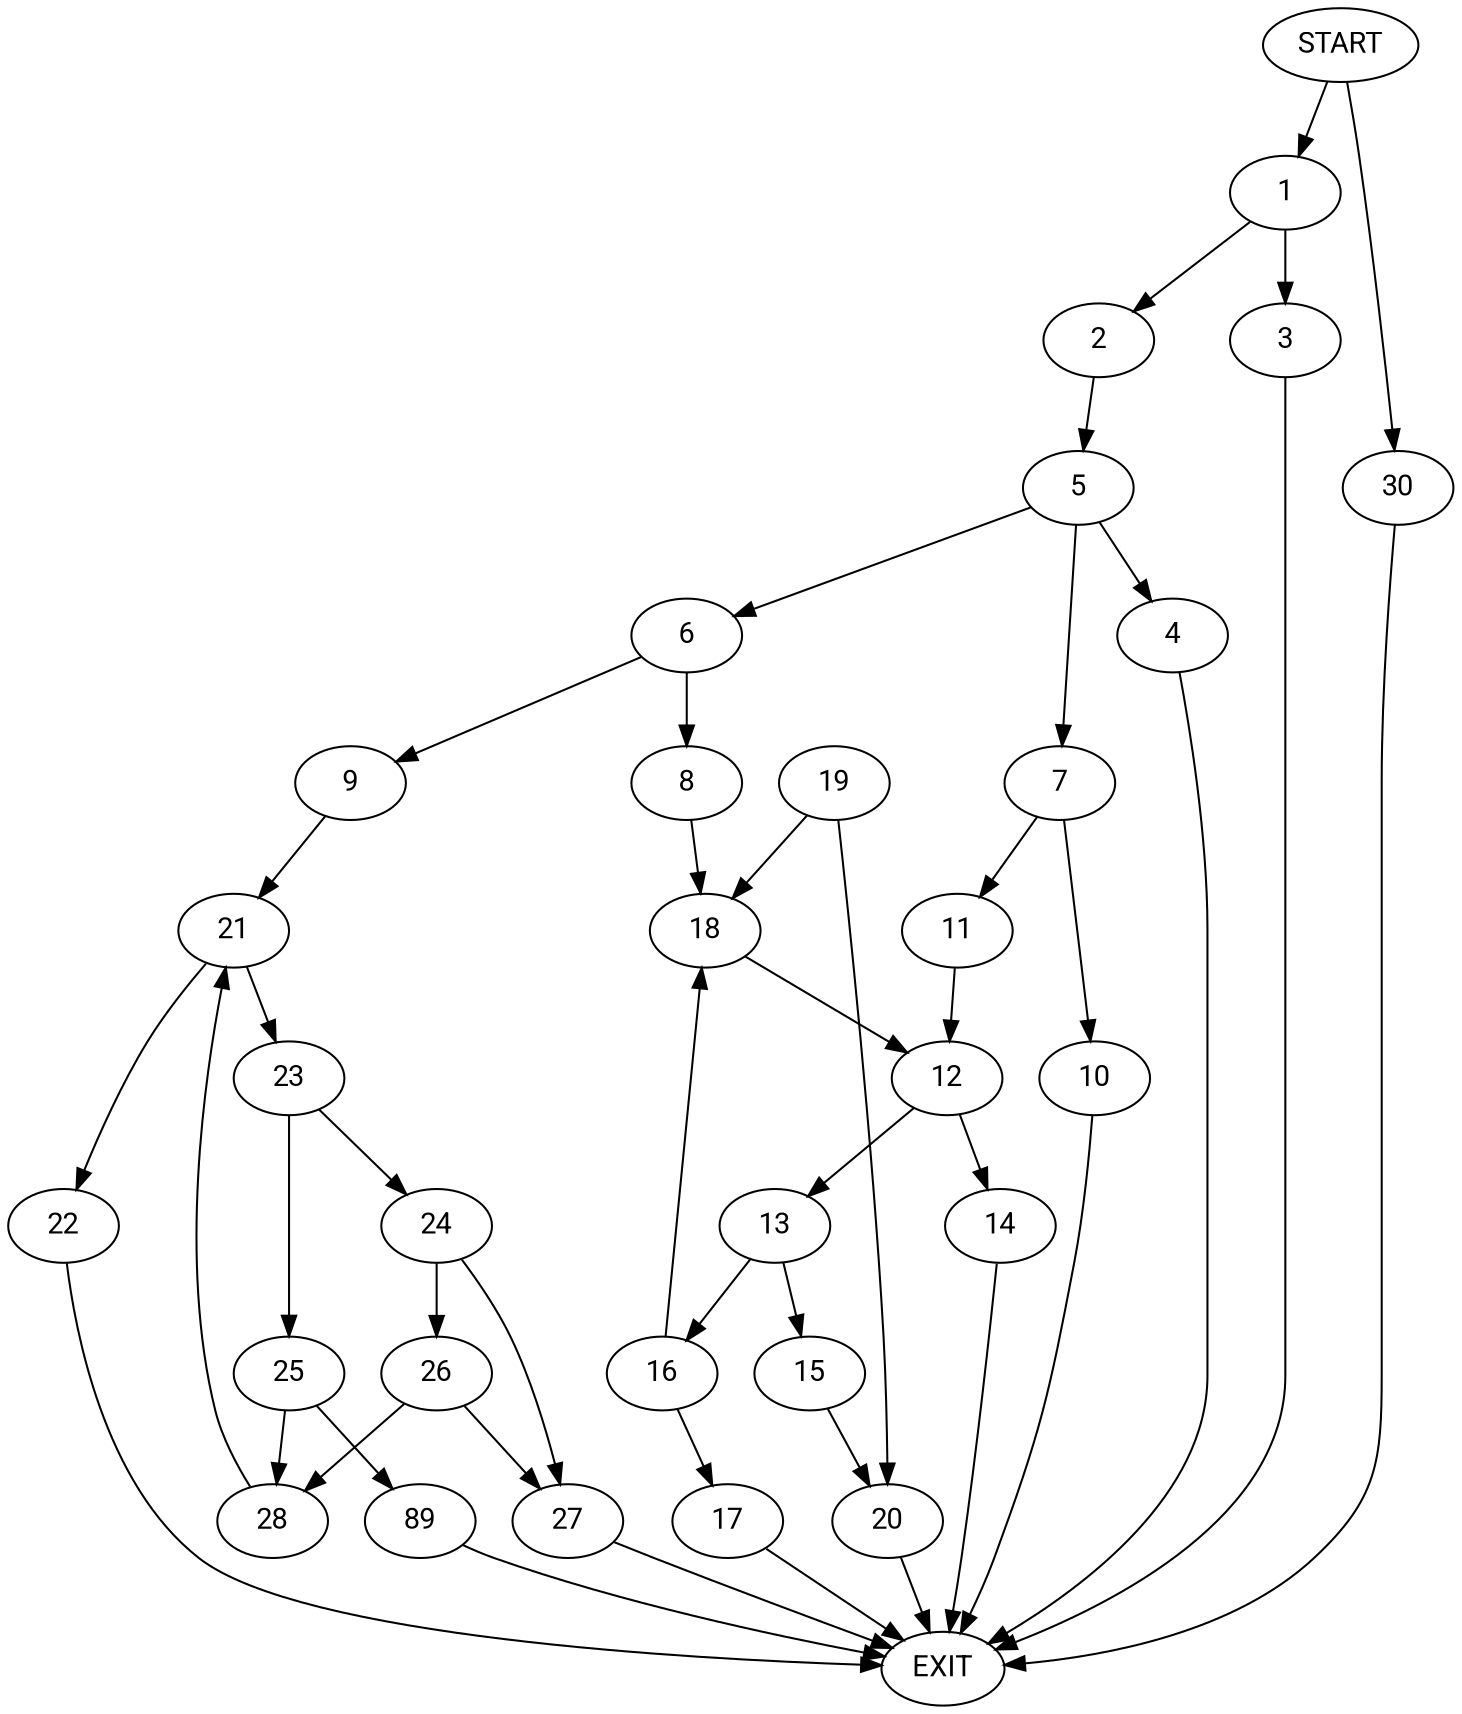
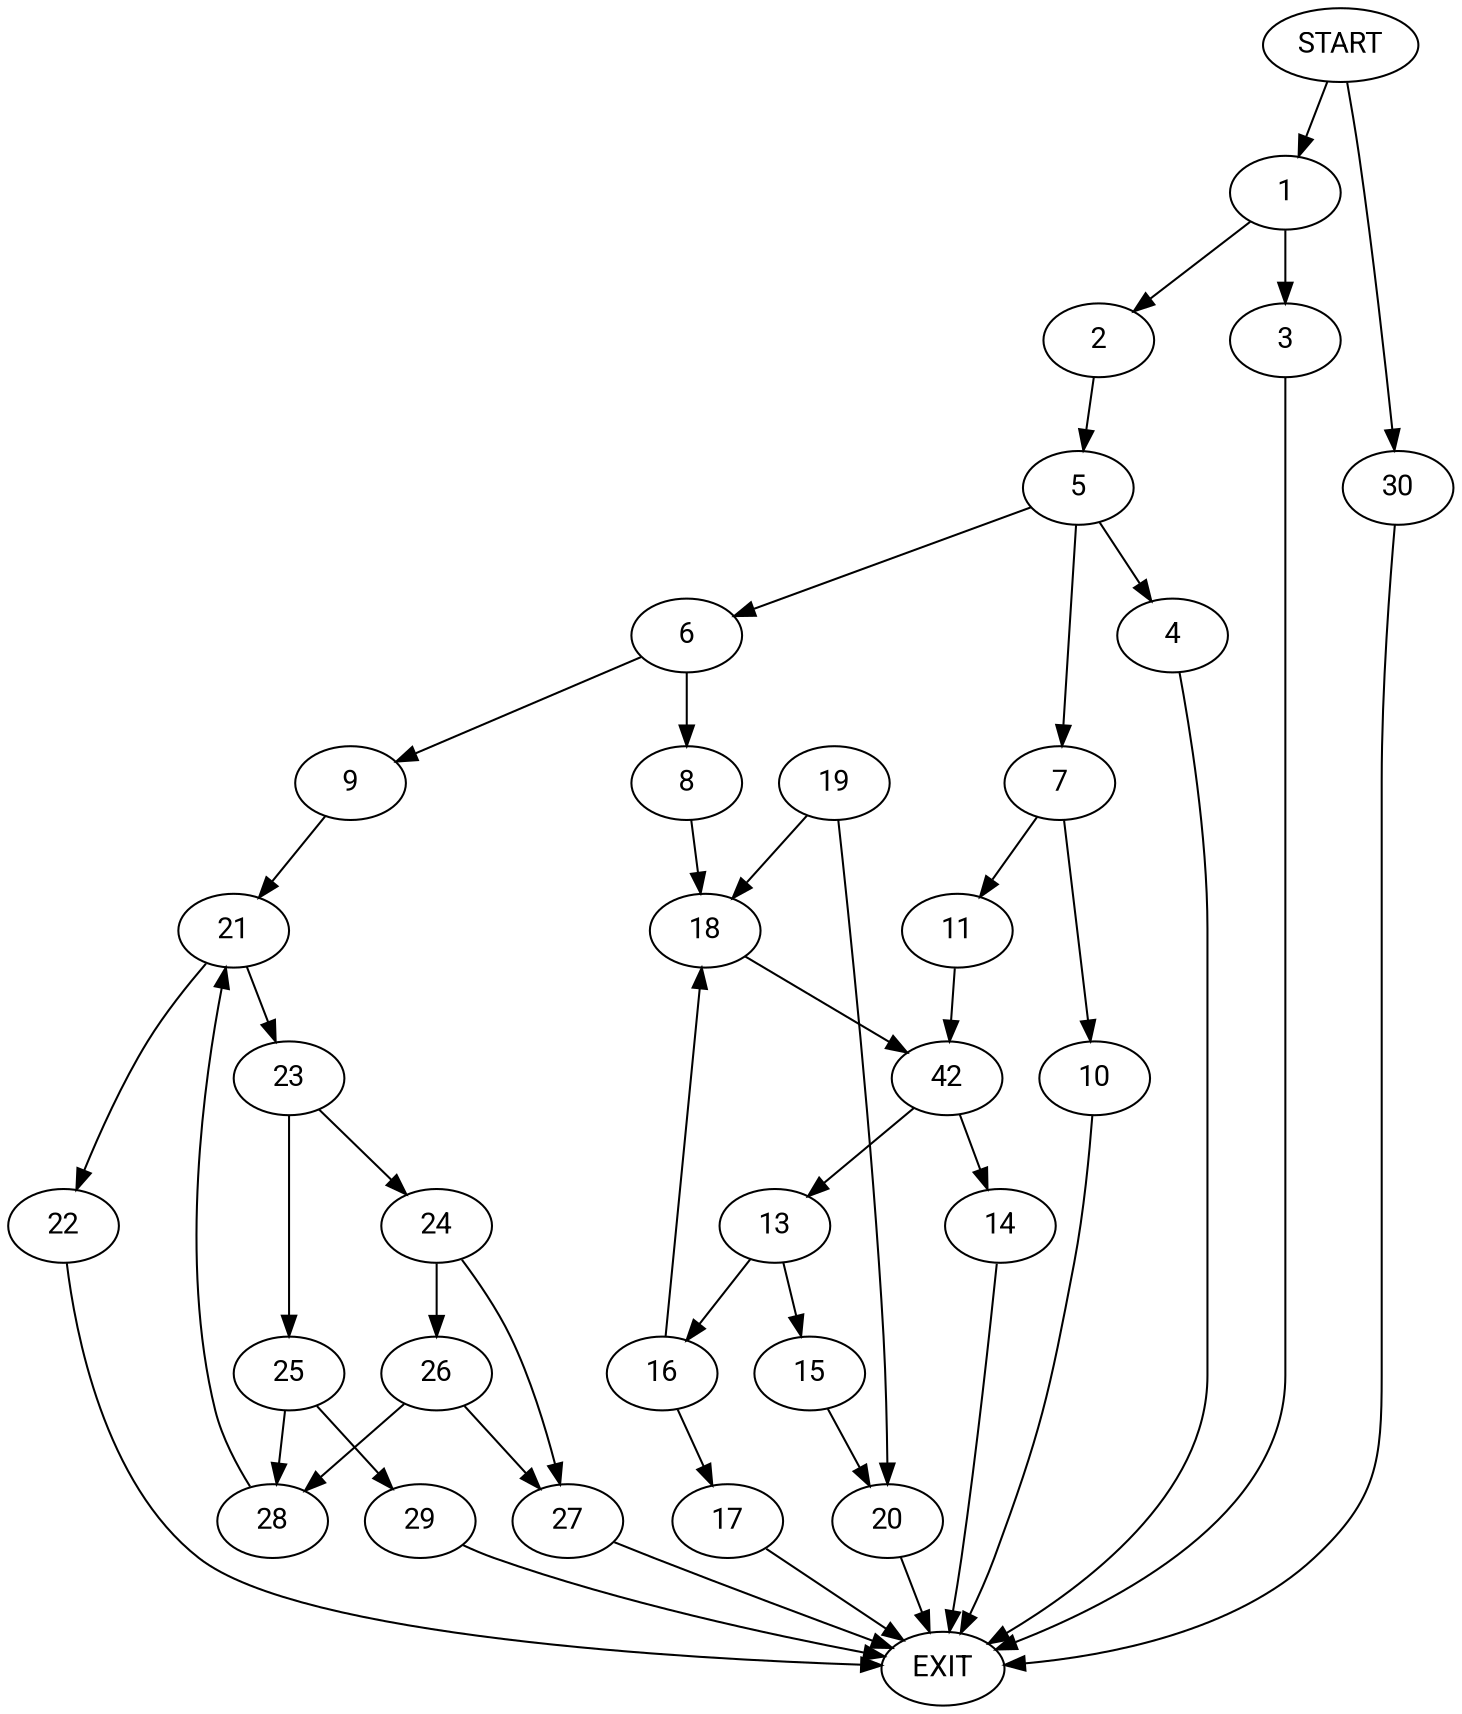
(947, 1078) -> (947, 1078)
(420, 1521) -> (420, 1521)
